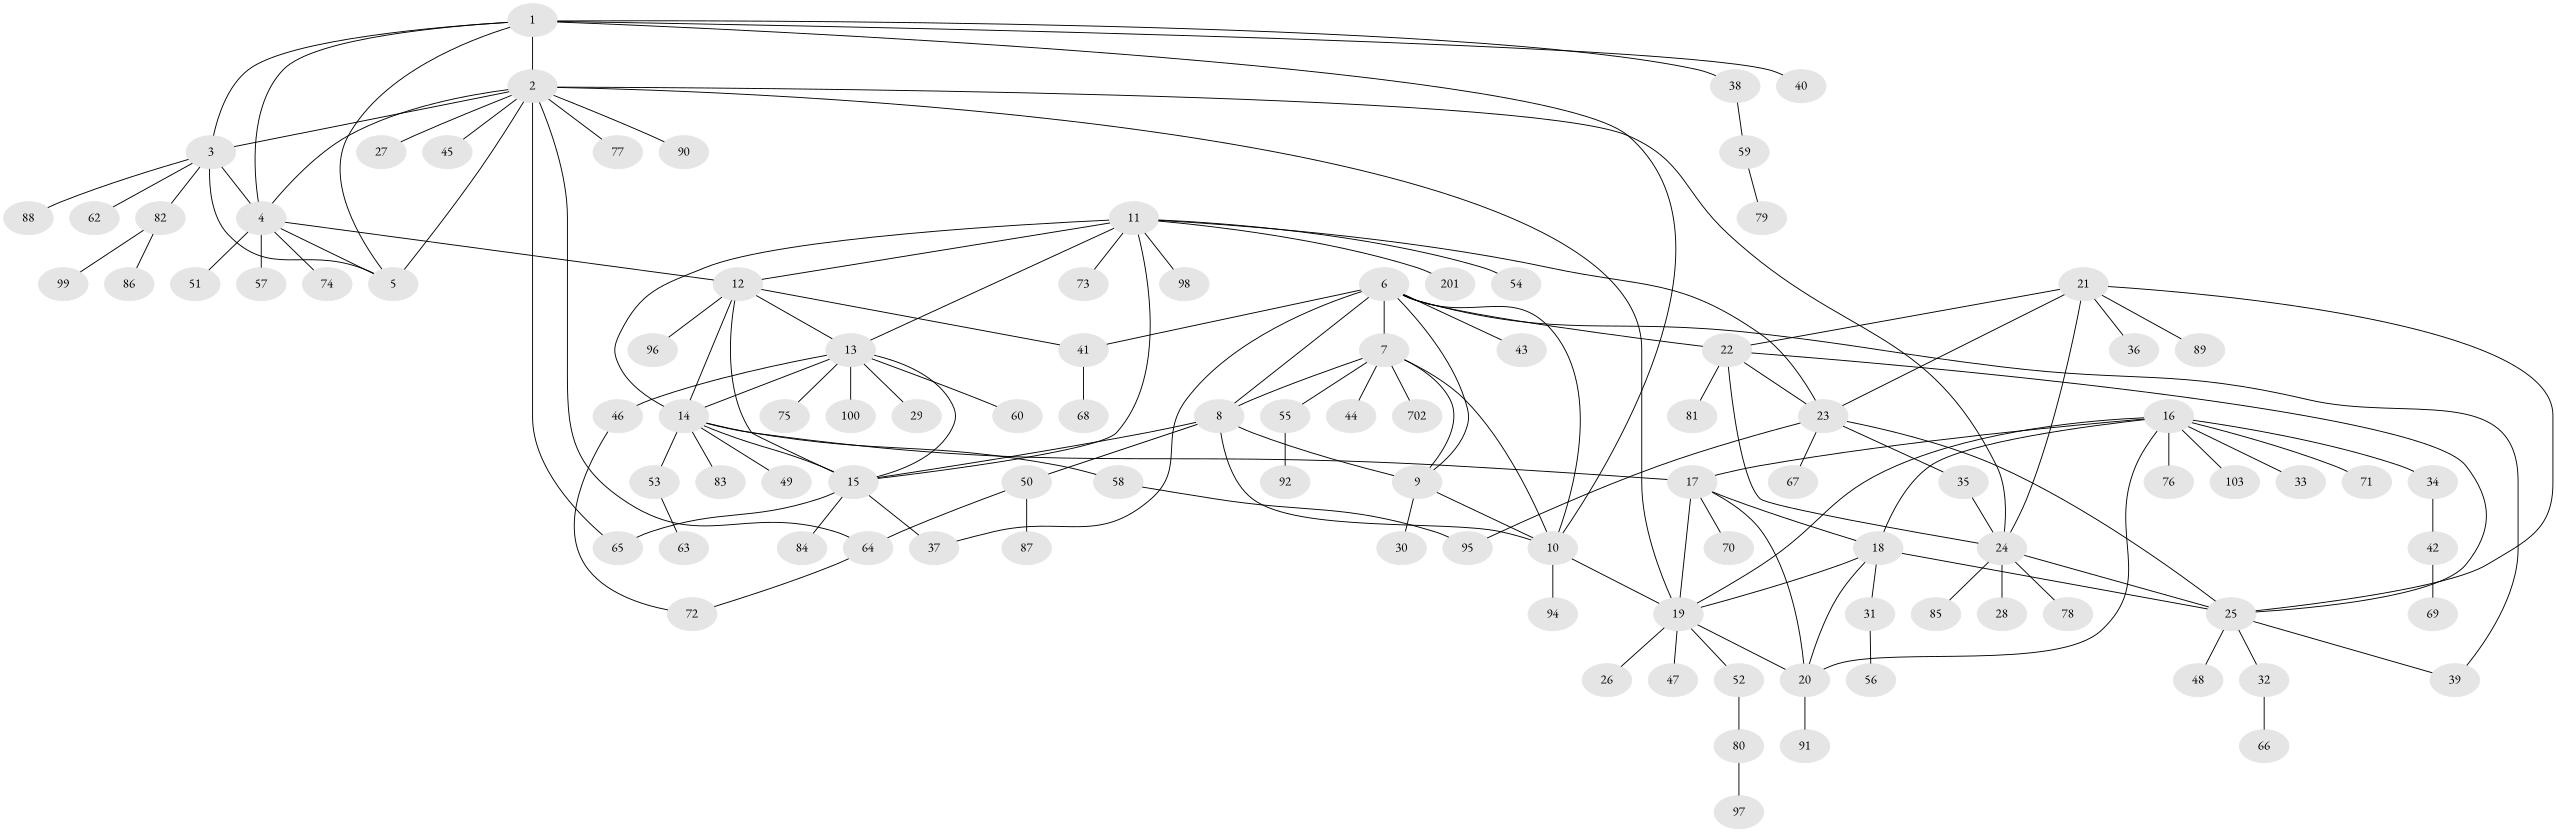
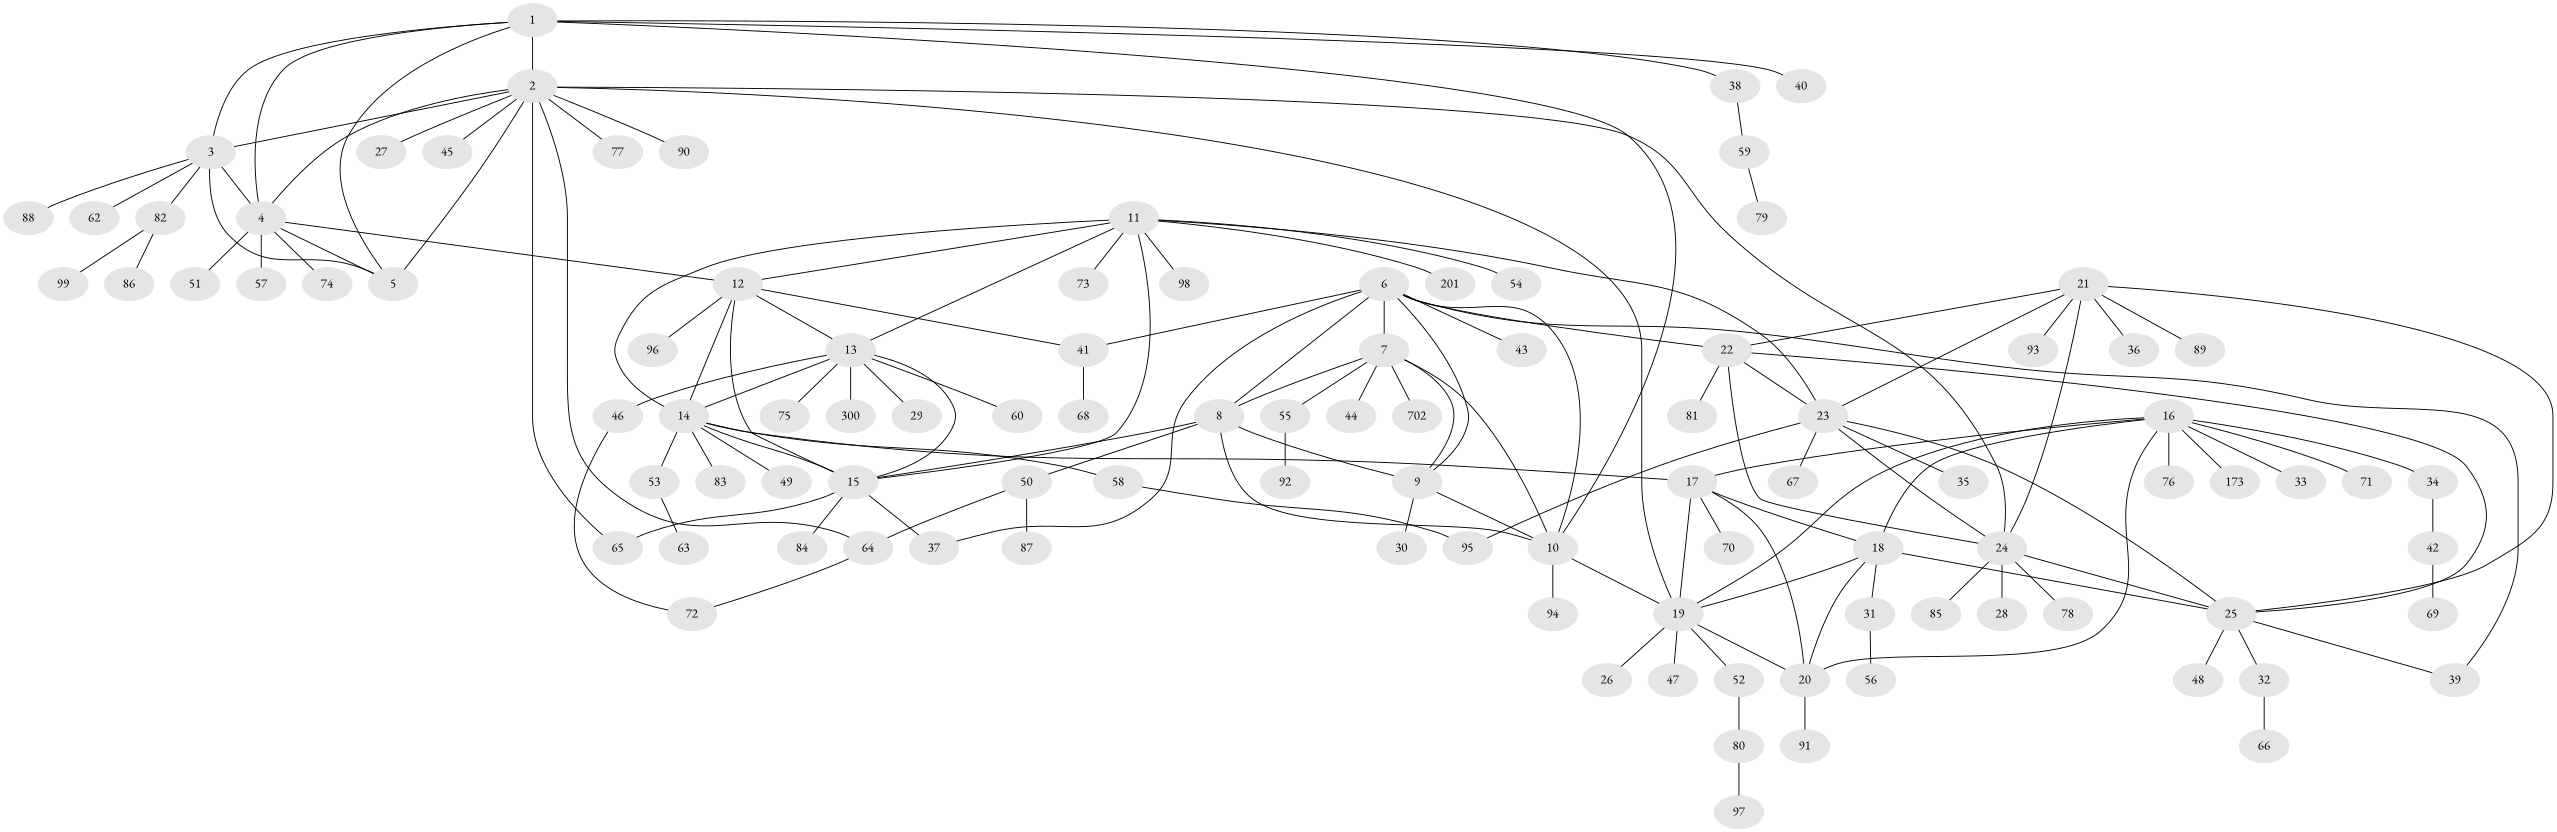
none -> (2033, 350)
(851, 416) -> (851, 416)
(2235, 482) -> (2235, 482)
(1983, 515) -> (1903, 479)
